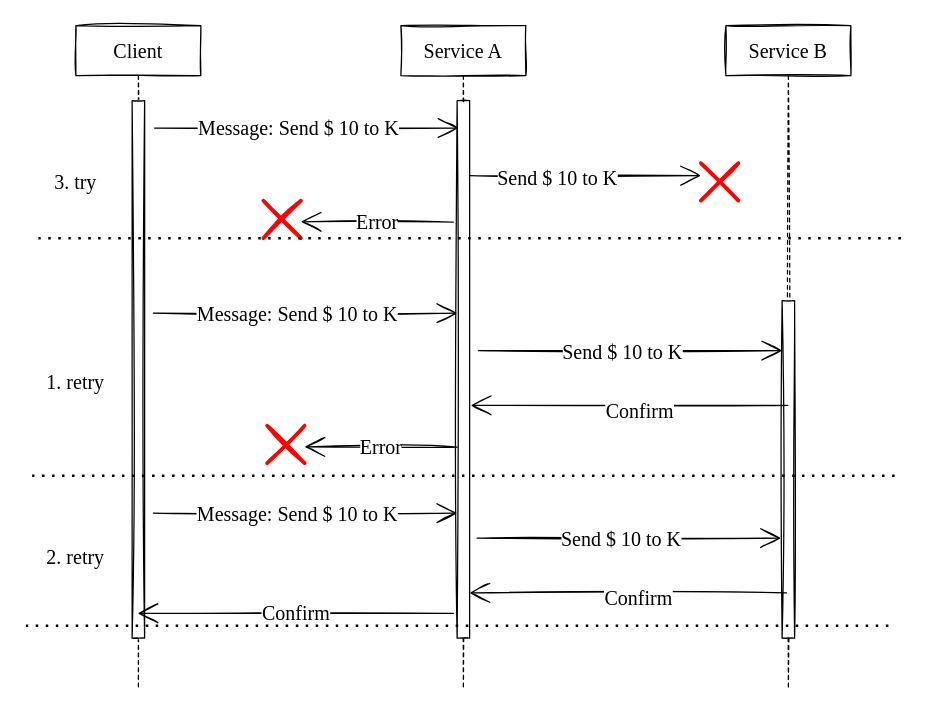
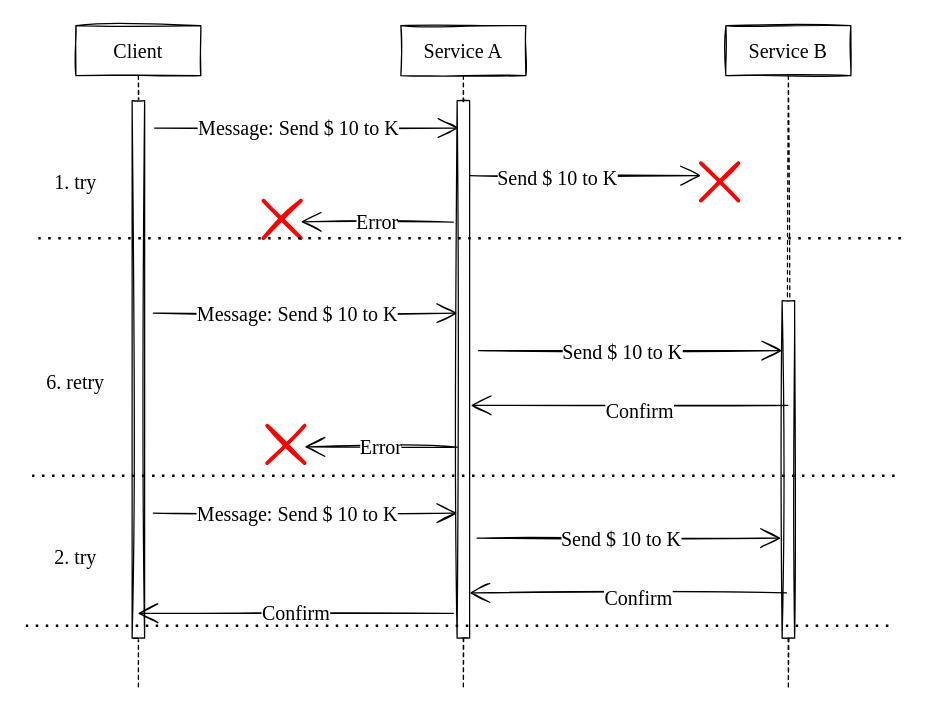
(76, 182) -> (76, 182)
(76, 382) -> (76, 382)
(76, 557) -> (76, 557)
